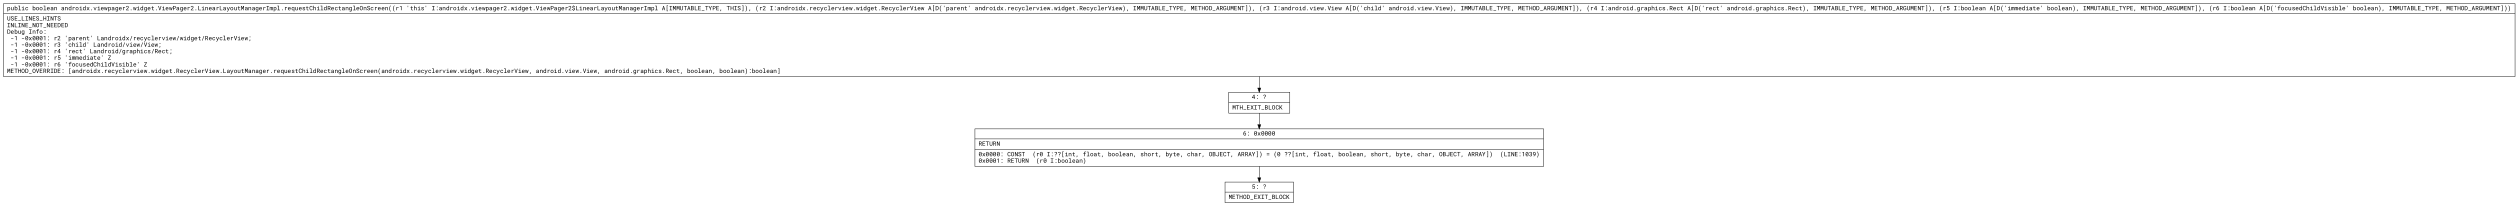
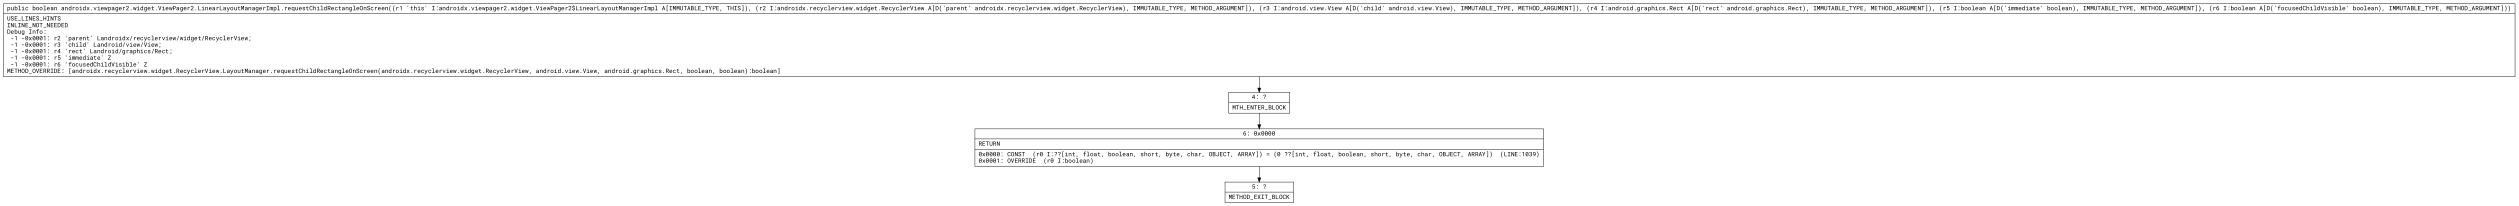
(1258, 108) -> (1259, 108)
(1034, 161) -> (1038, 161)
